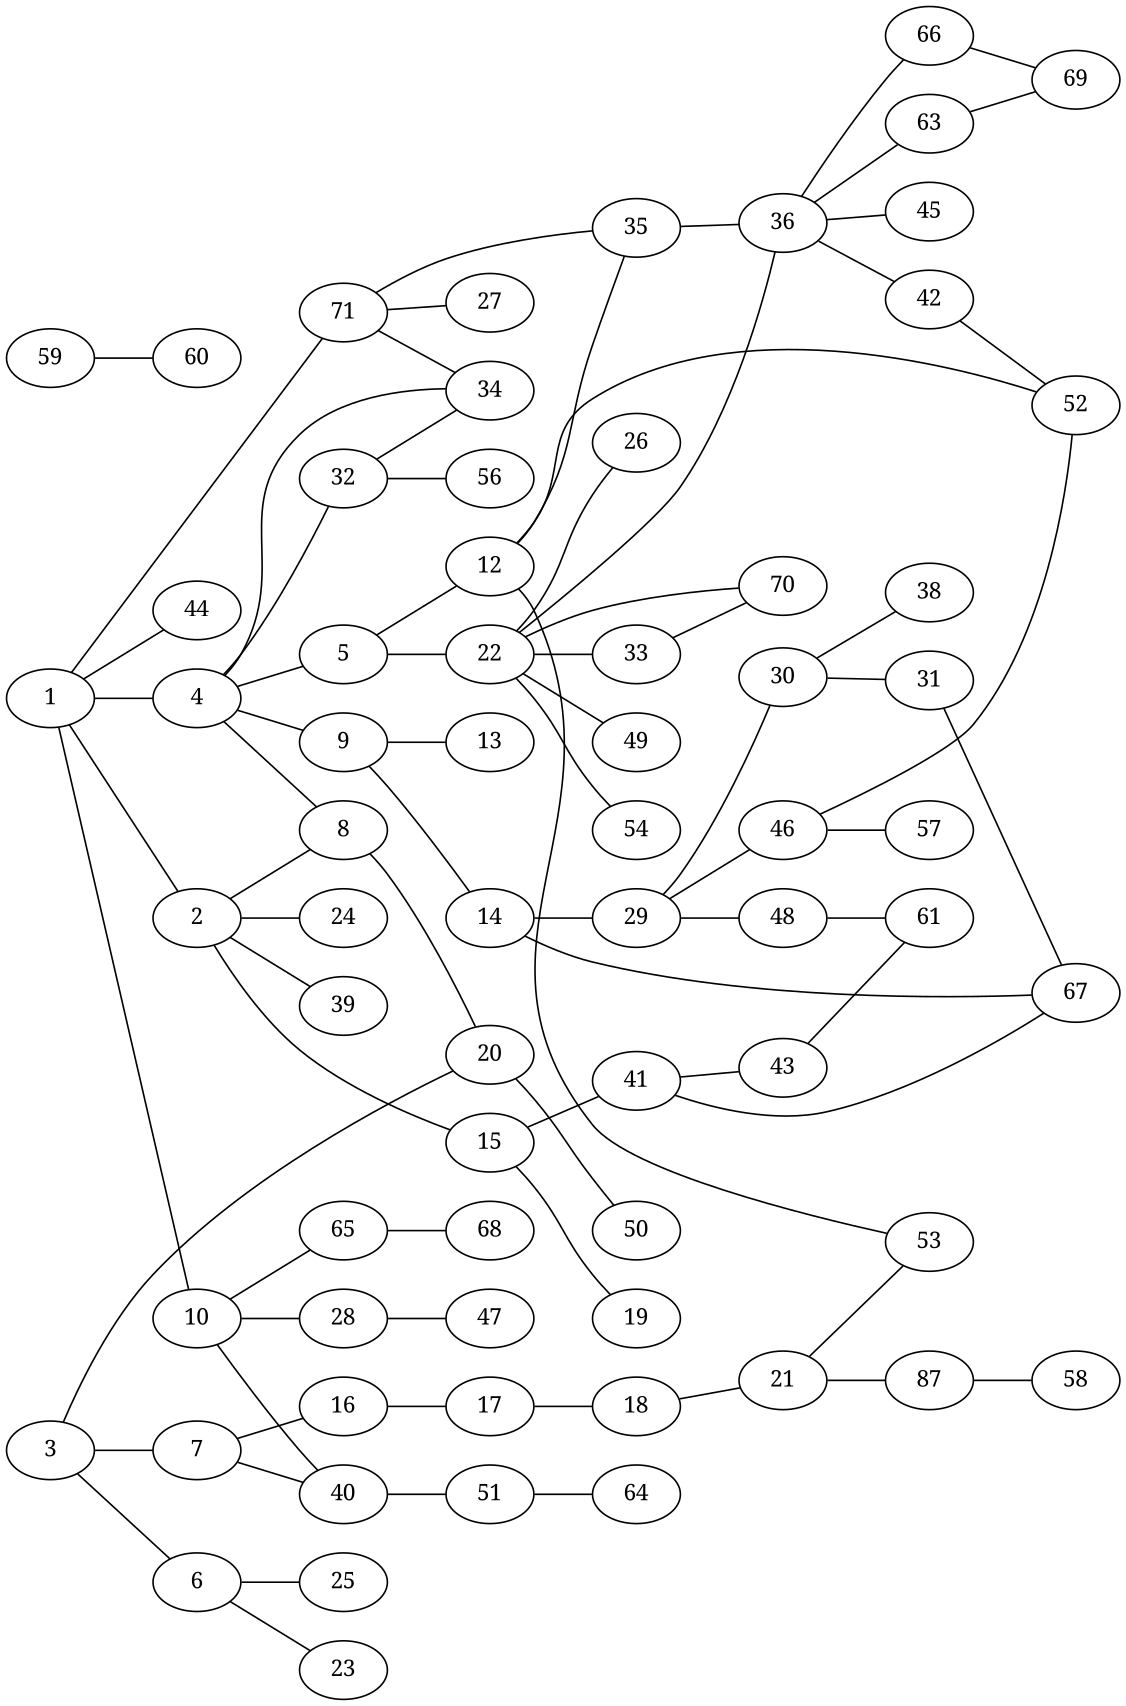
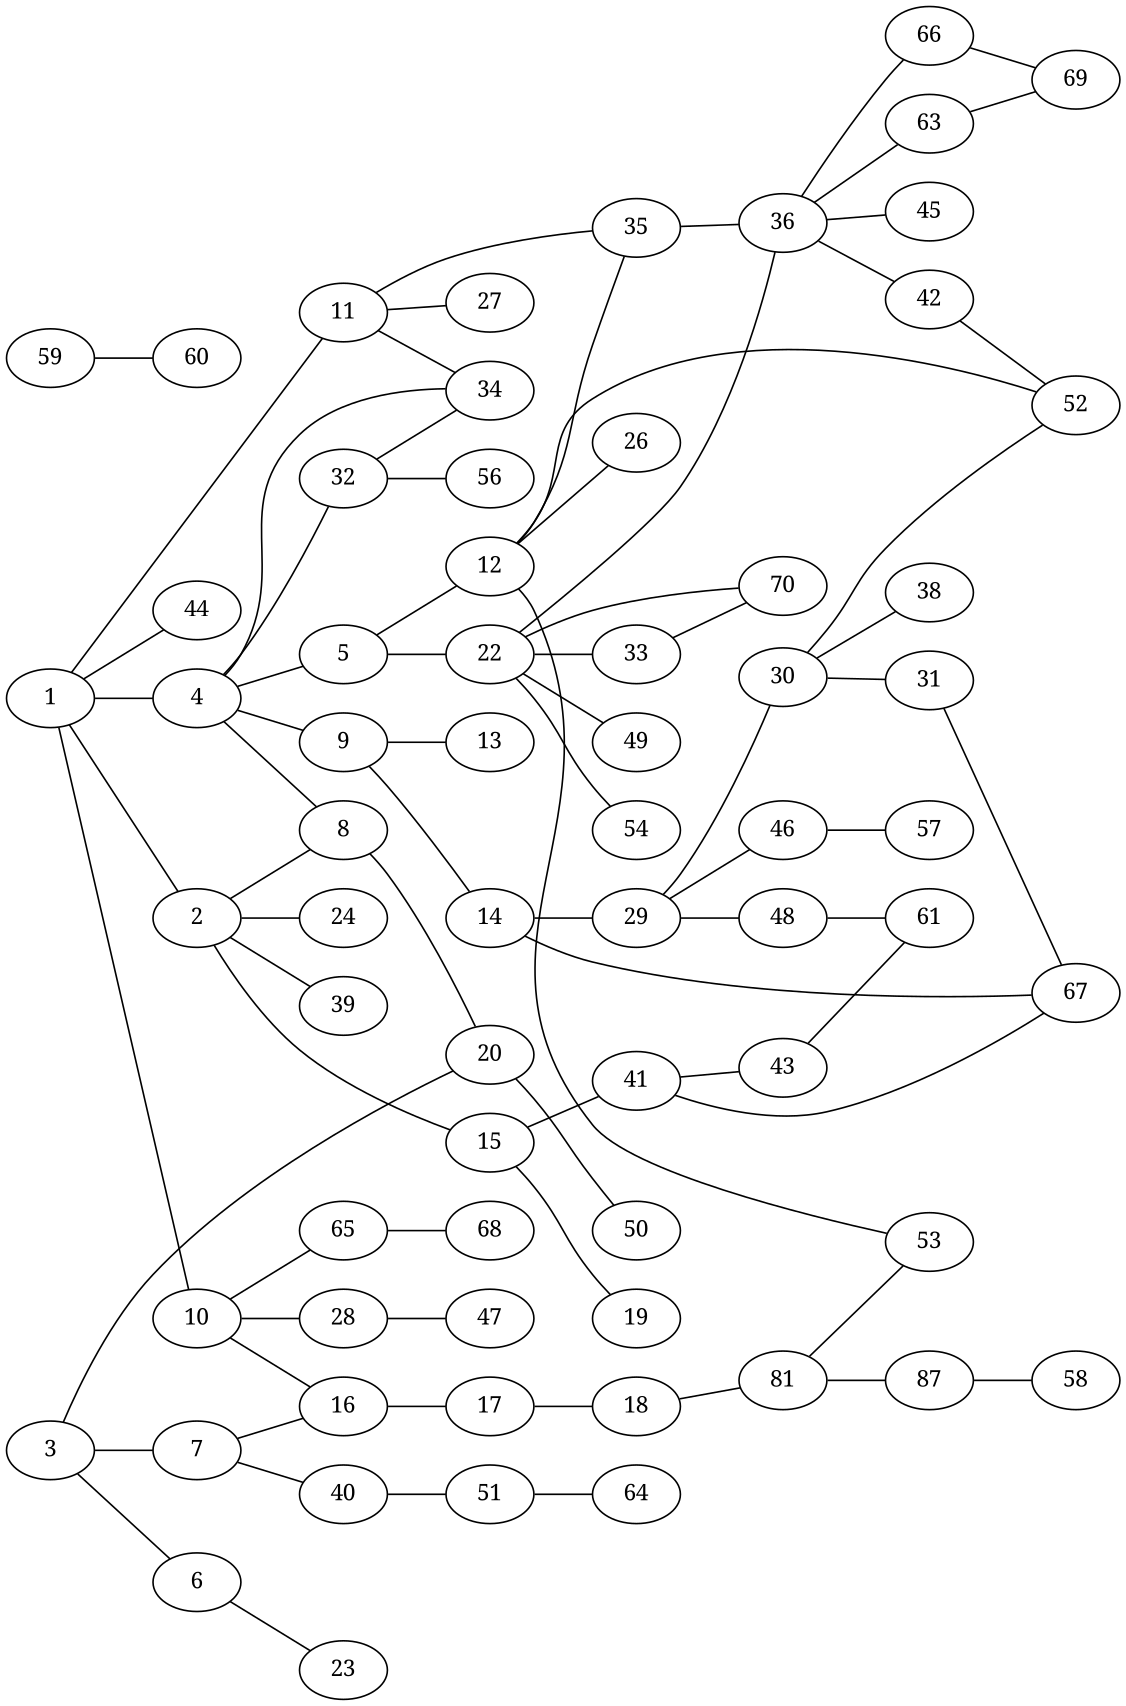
(343, 313) -> (343, 313)
(565, 550) -> (563, 505)
(1009, 669) -> (911, 524)
(783, 1380) -> (783, 1380)
(266, 1409) -> (270, 1362)
(343, 1582) -> none
